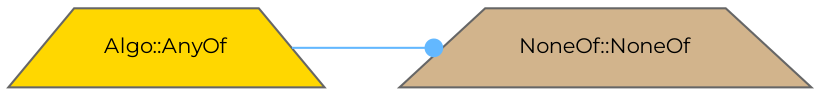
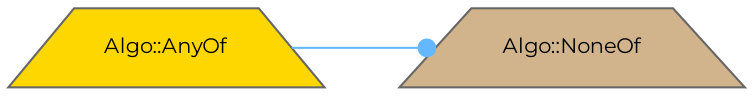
(605, 48) -> (572, 48)
